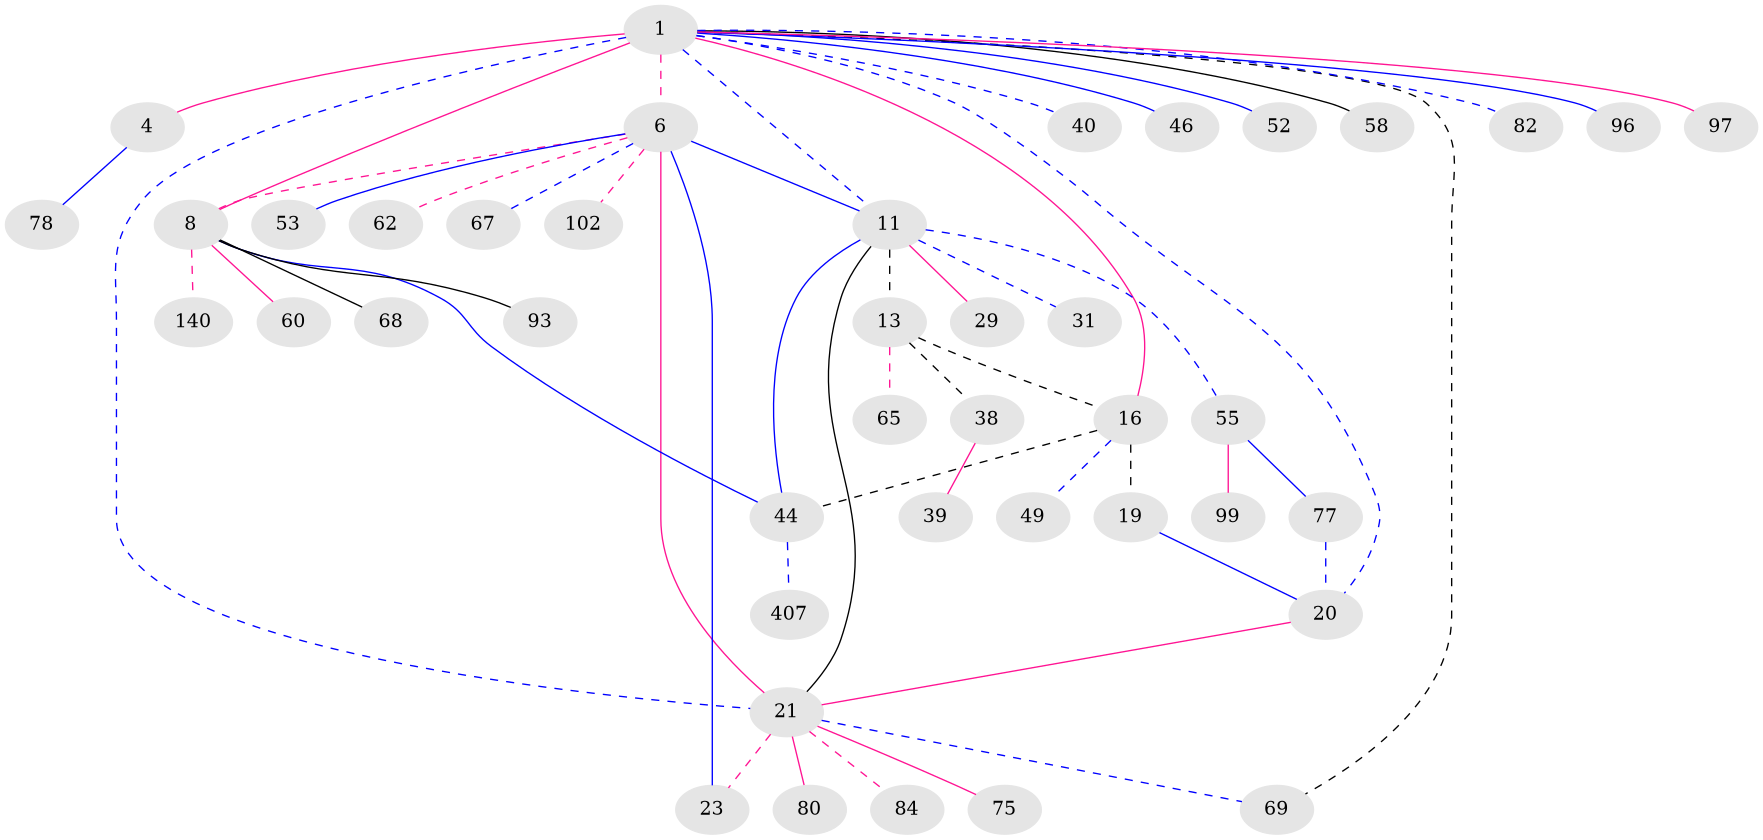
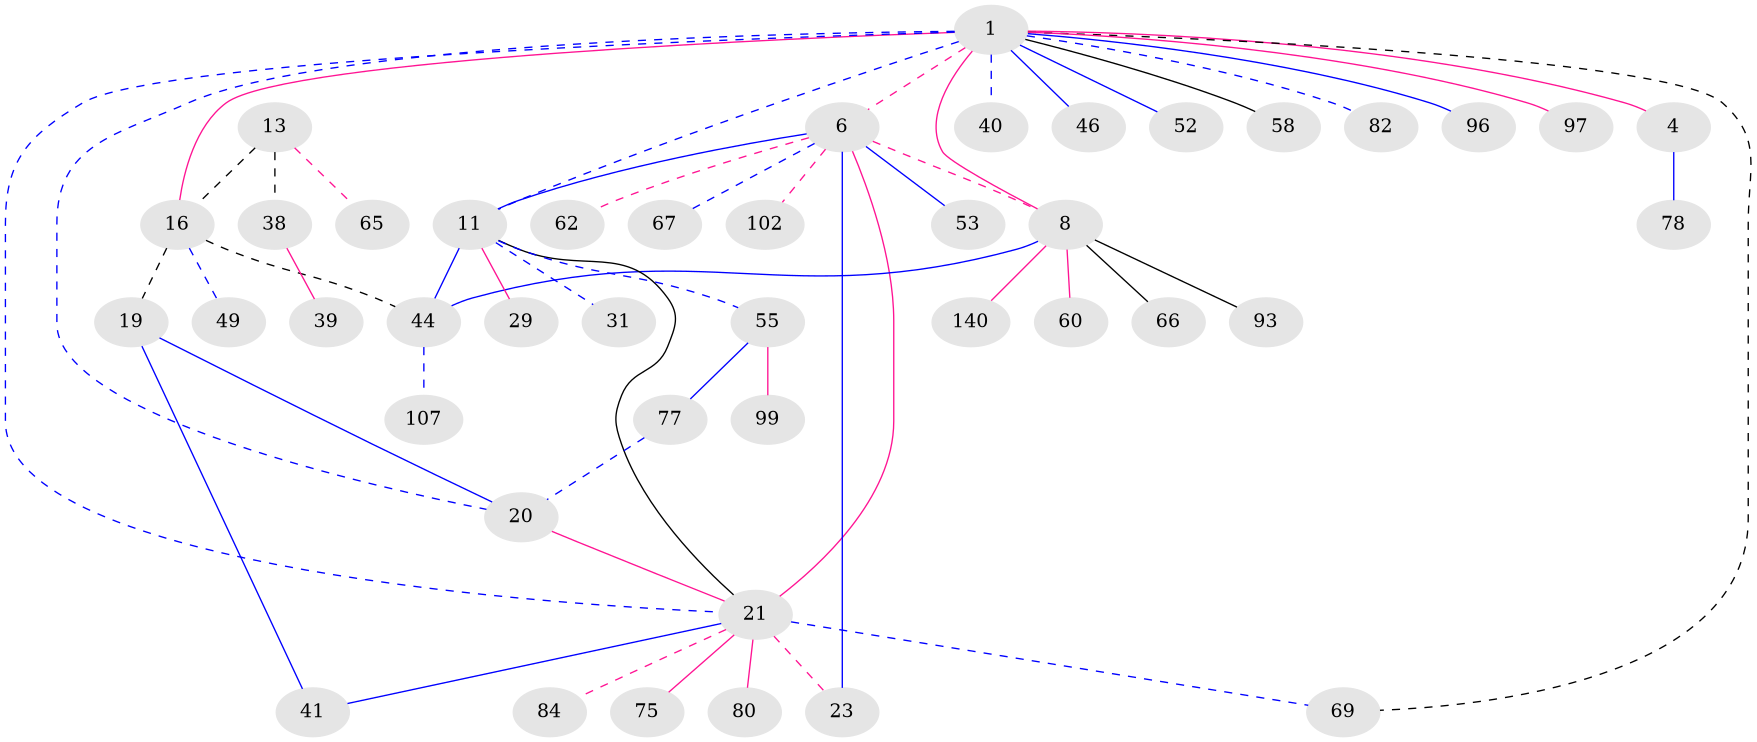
(192, 274) -> (1019, 273)
(890, 274) -> none
(391, 322) -> (1169, 322)
(789, 615) -> (424, 420)
none -> (313, 712)
